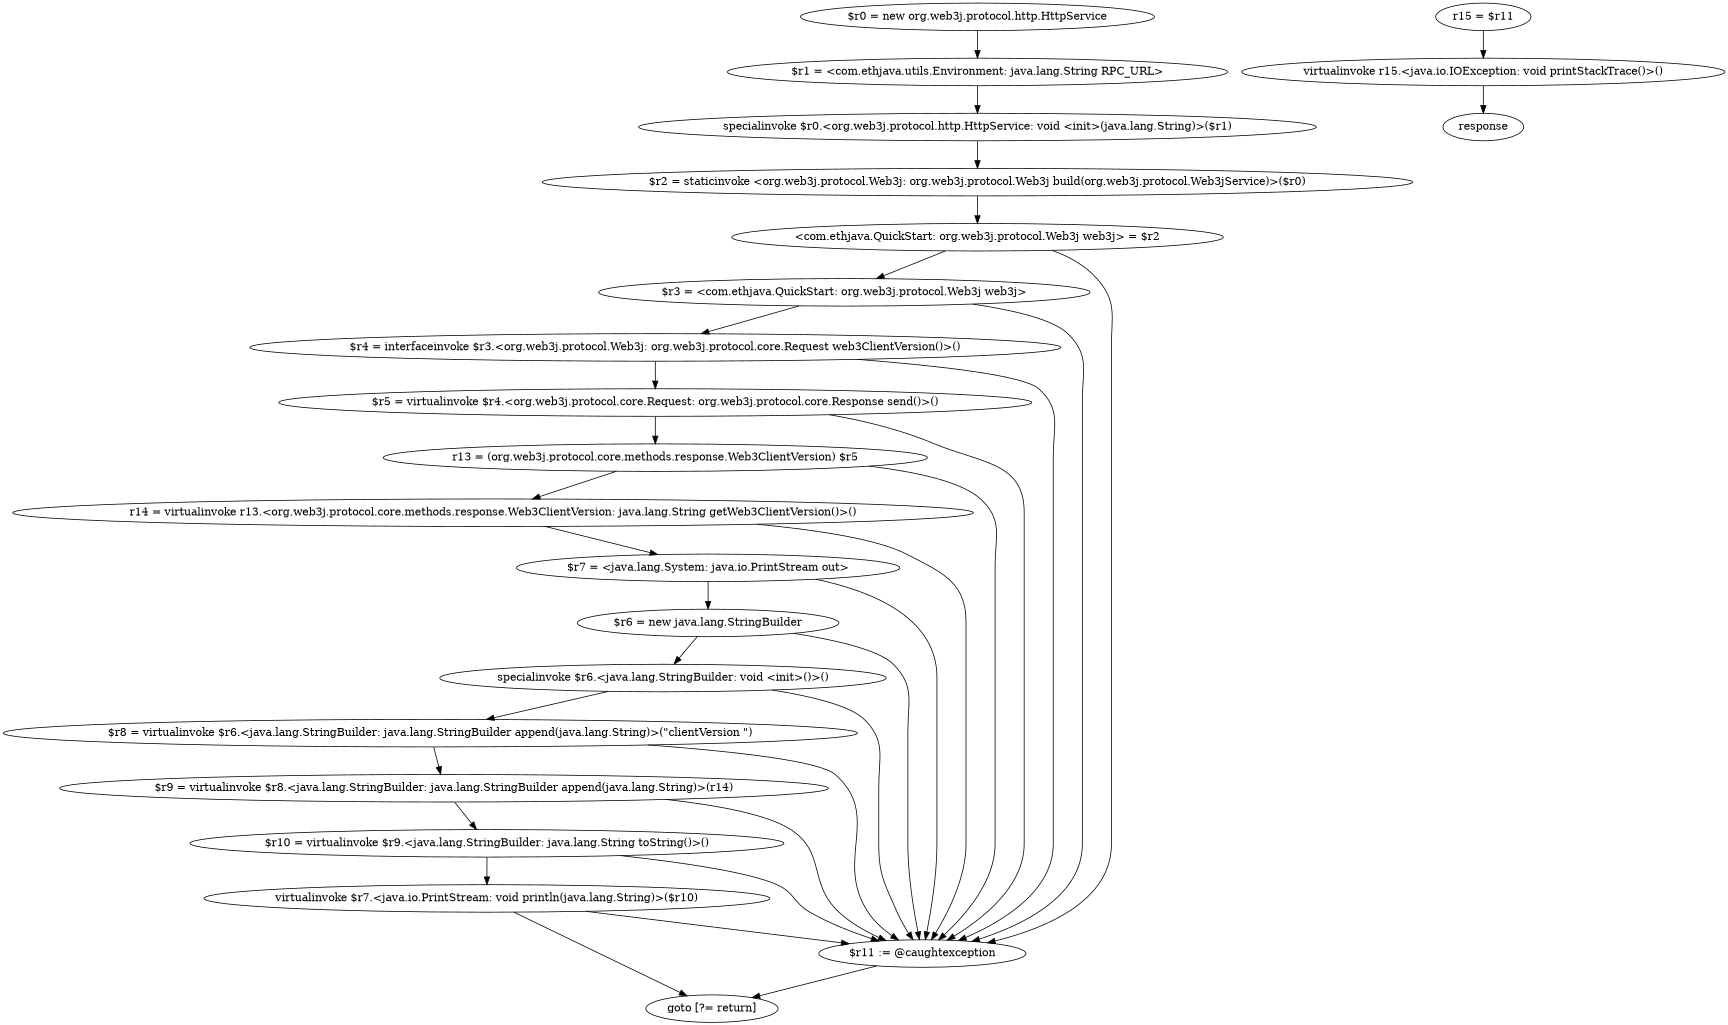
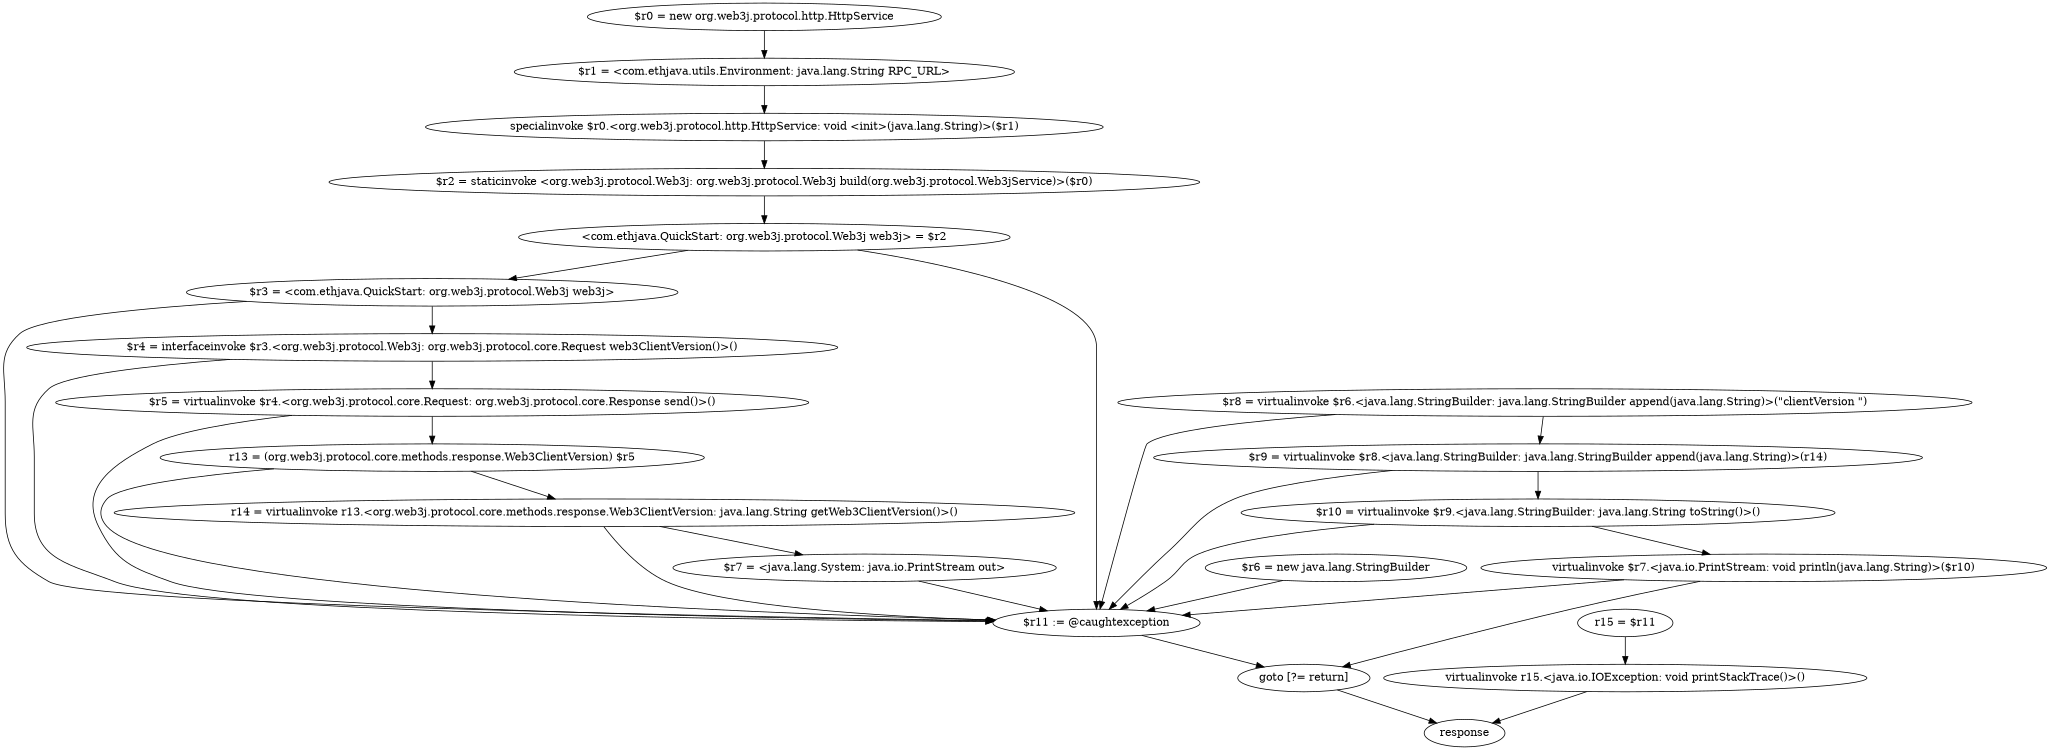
(708, 592) -> none
(663, 678) -> none
none -> (1383, 705)
